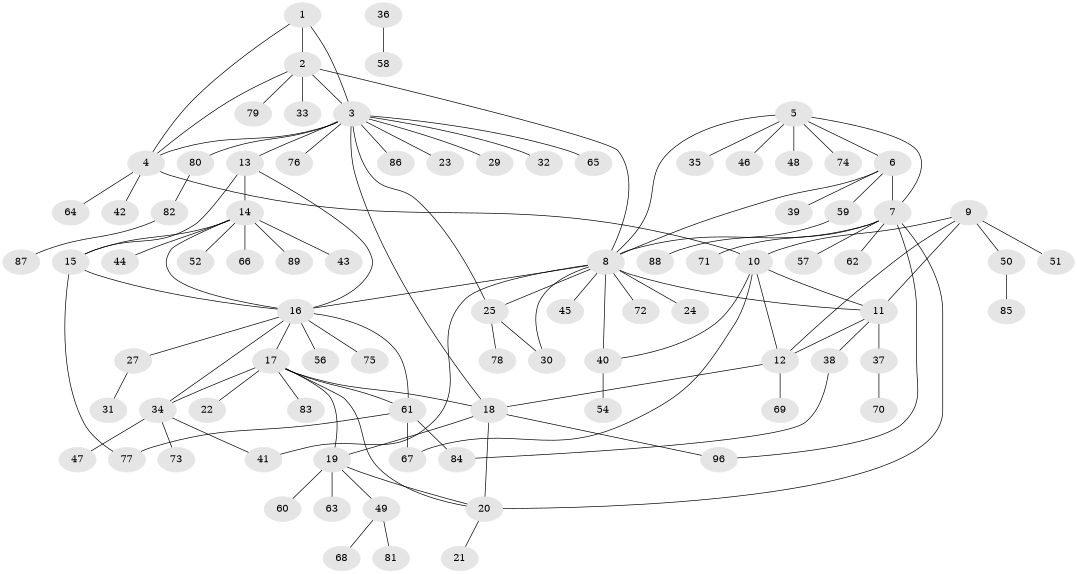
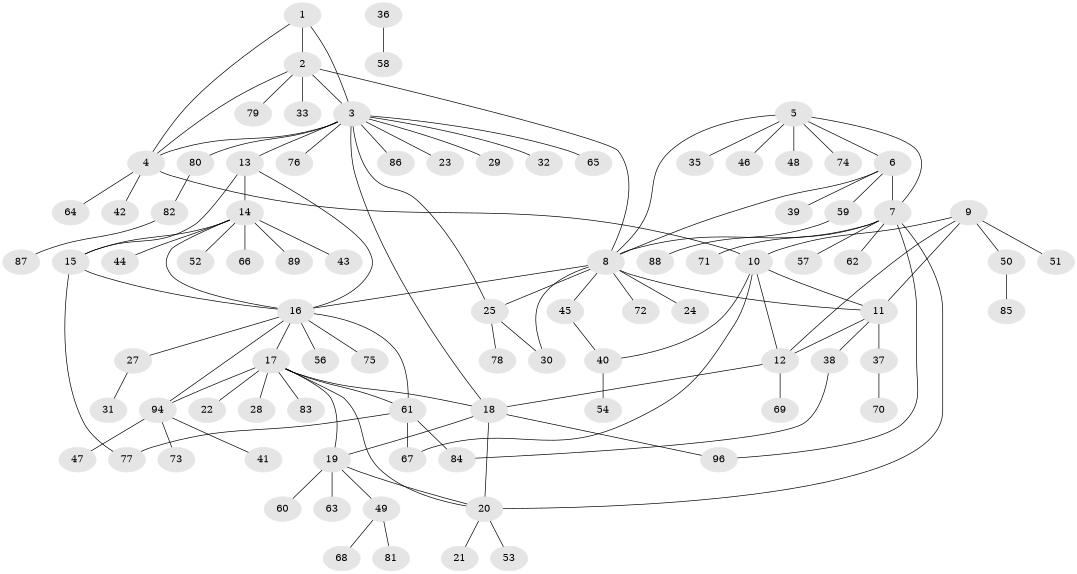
(604, 311) -> (584, 336)
(450, 376) -> none
(158, 410) -> (158, 410)
none -> (257, 410)
none -> (509, 558)
